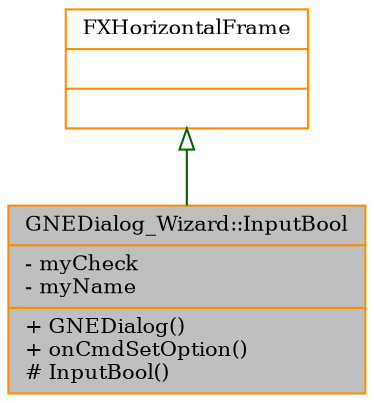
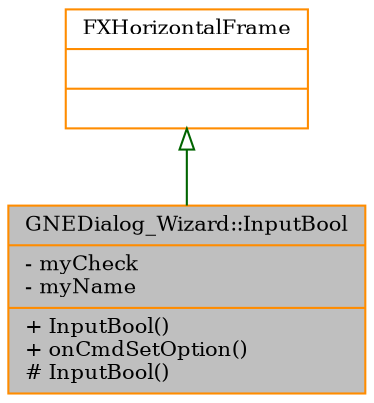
(105, 327) -> (98, 327)
